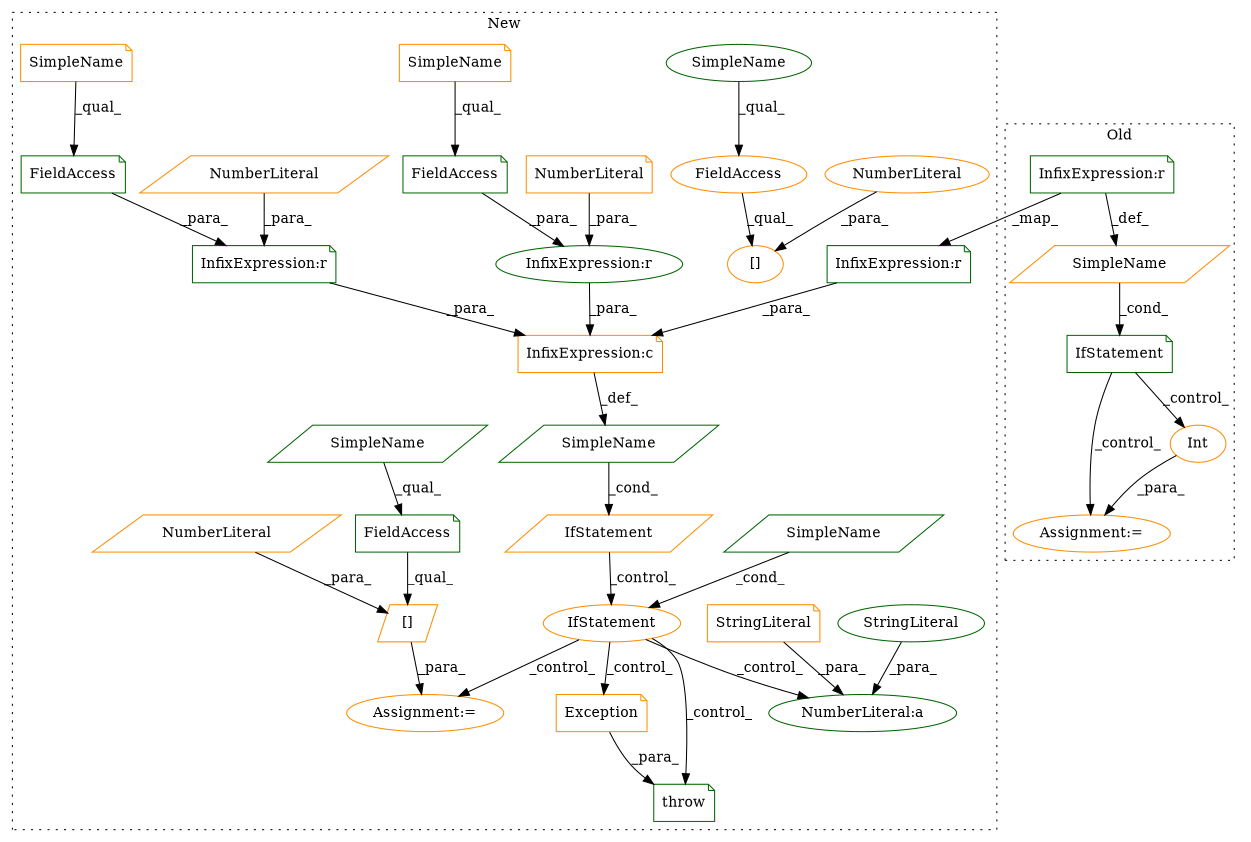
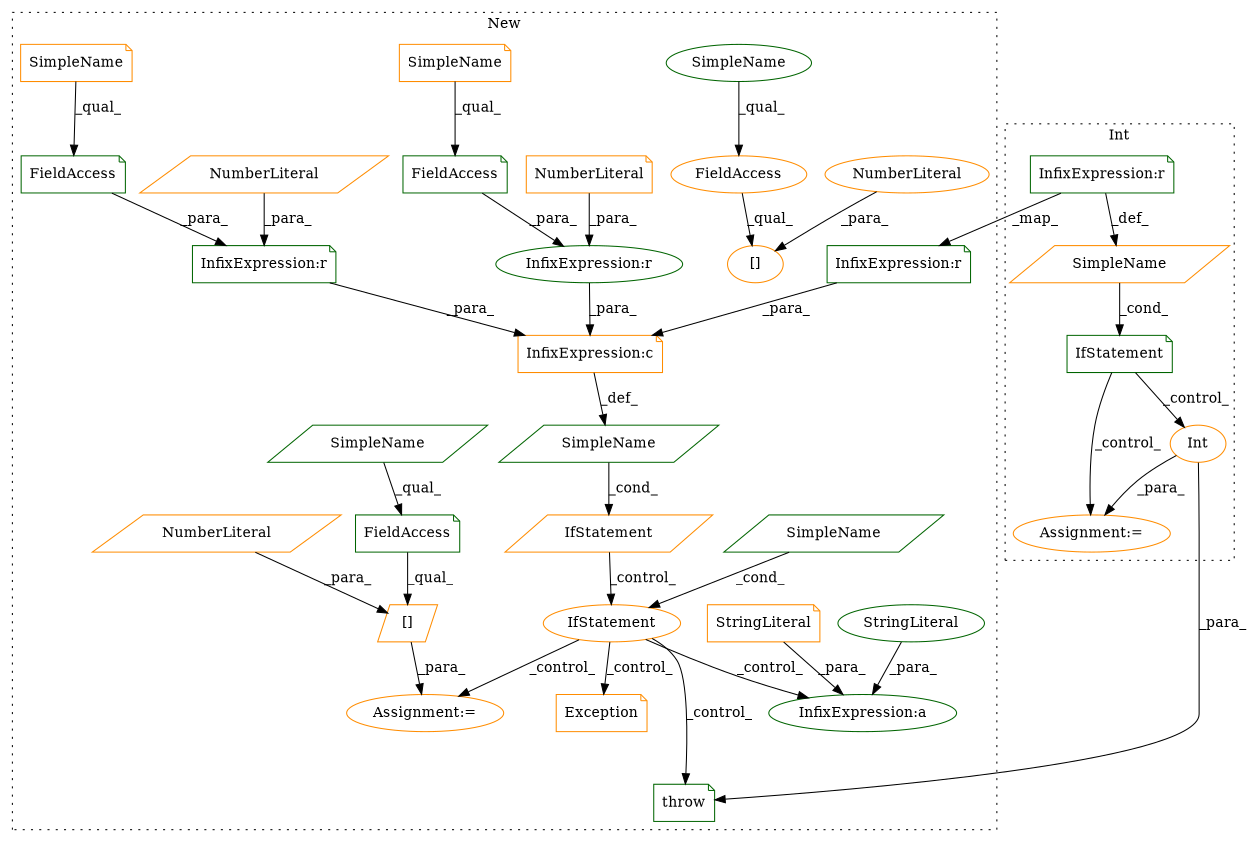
(1120, 136) -> (1120, 136)
(863, 713) -> (863, 713)
(625, 757) -> (1092, 757)
